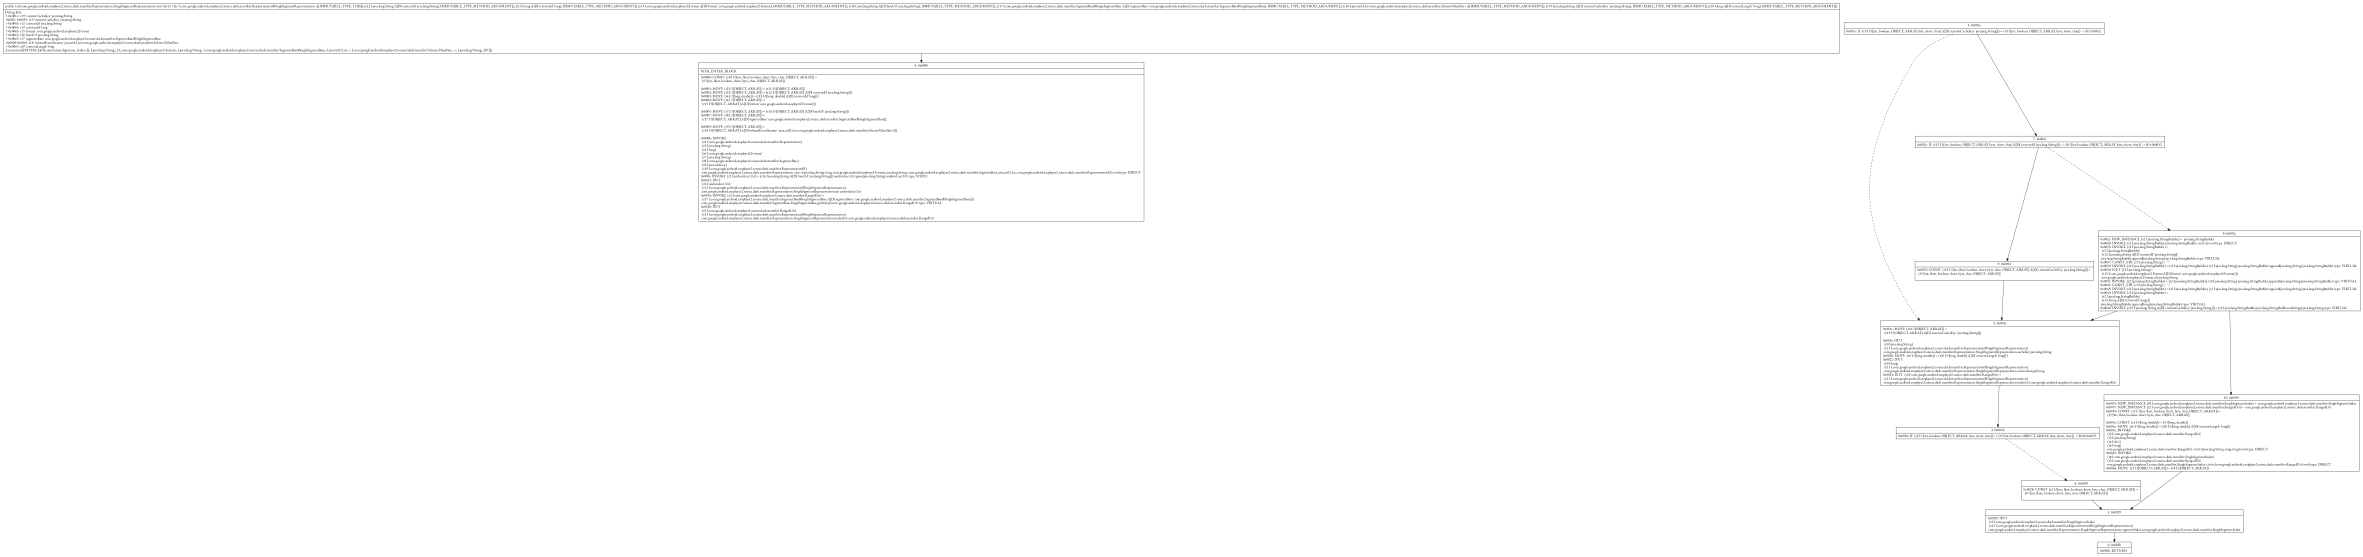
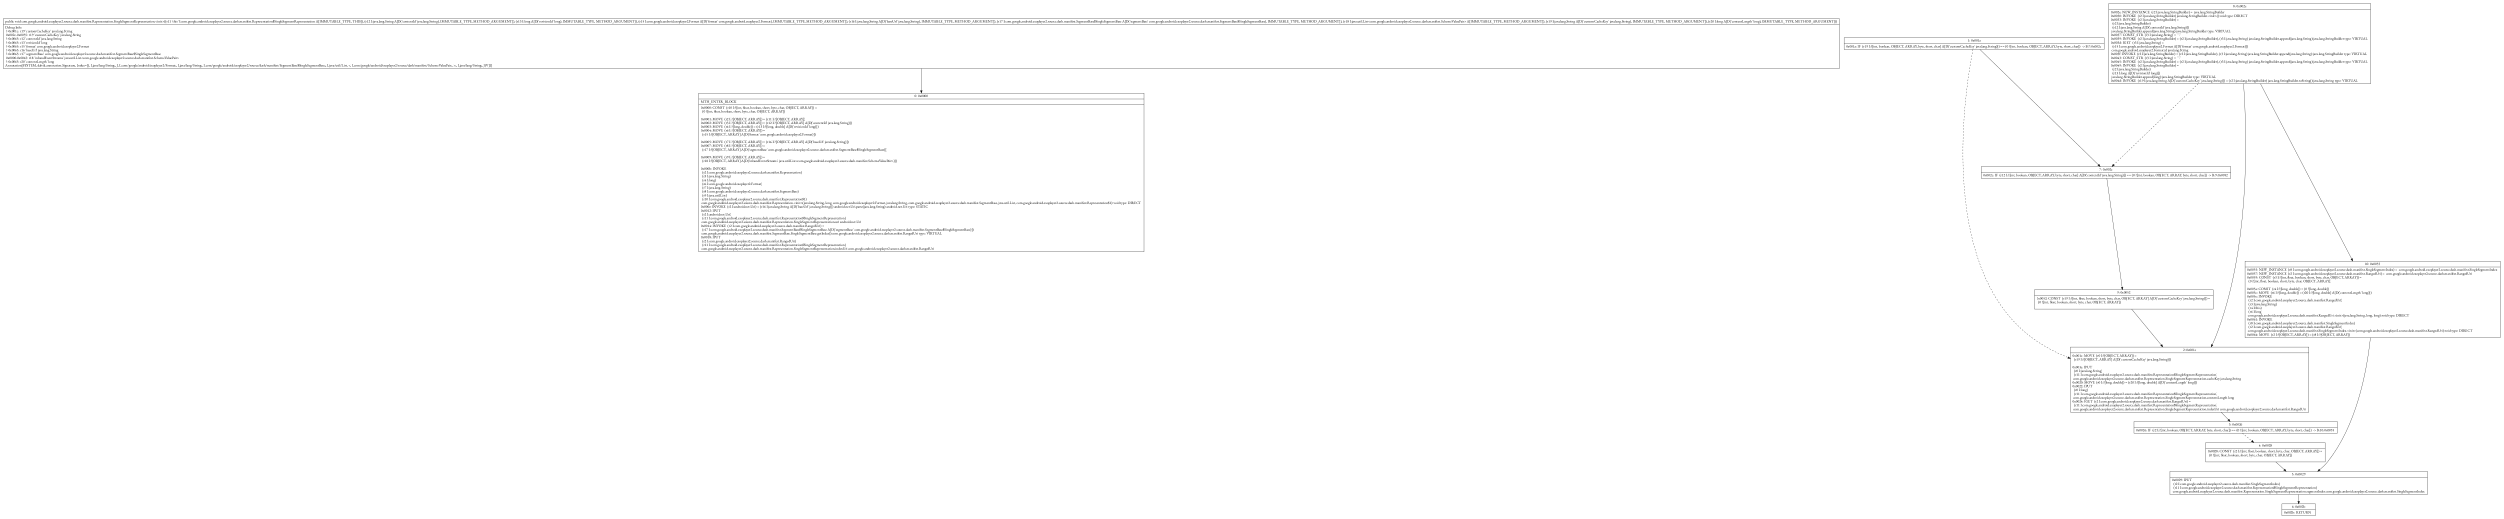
(2108, 188) -> (2156, 124)
